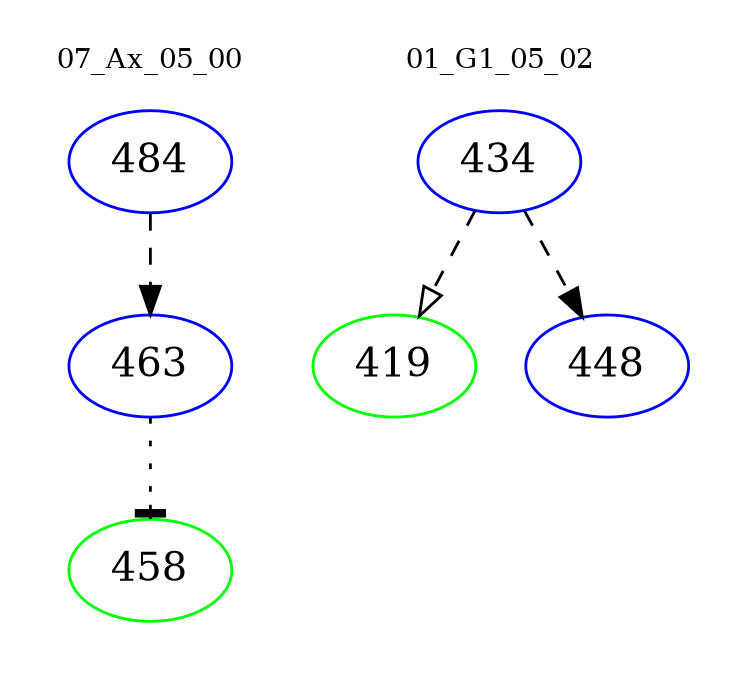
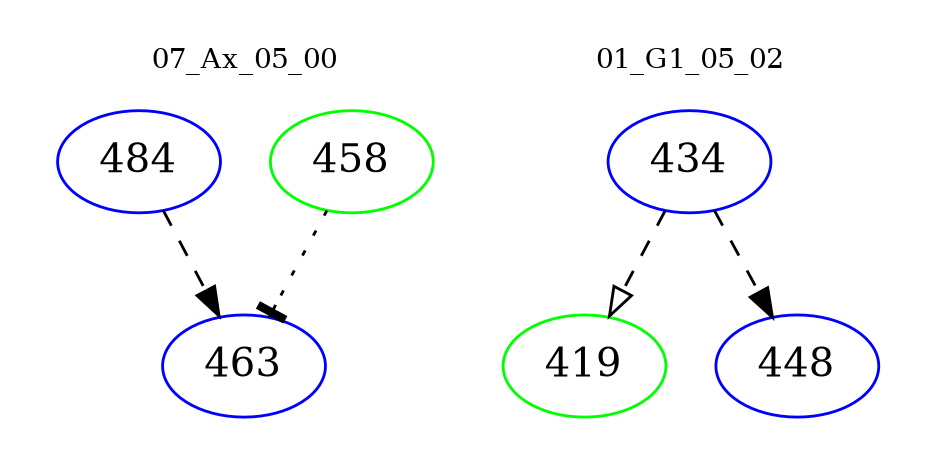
(150, 461) -> (301, 257)
